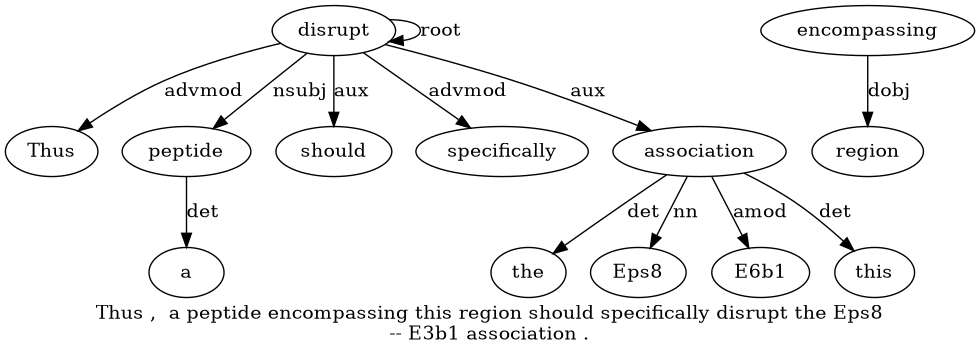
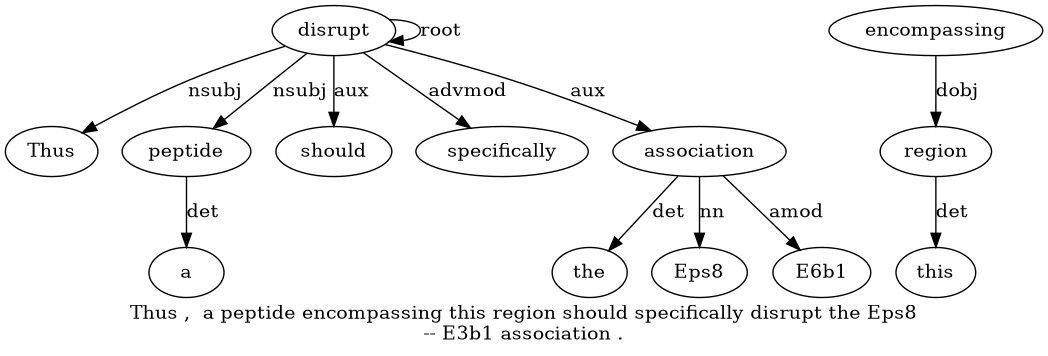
(204, 91) -> (216, 91)
(796, 203) -> (936, 205)
